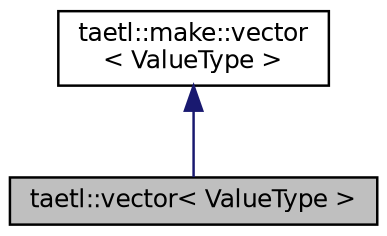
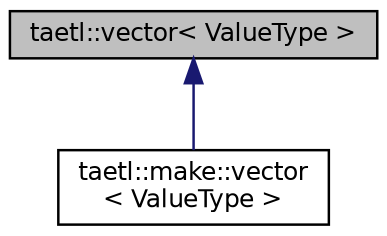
(194, 144) -> (194, 117)
